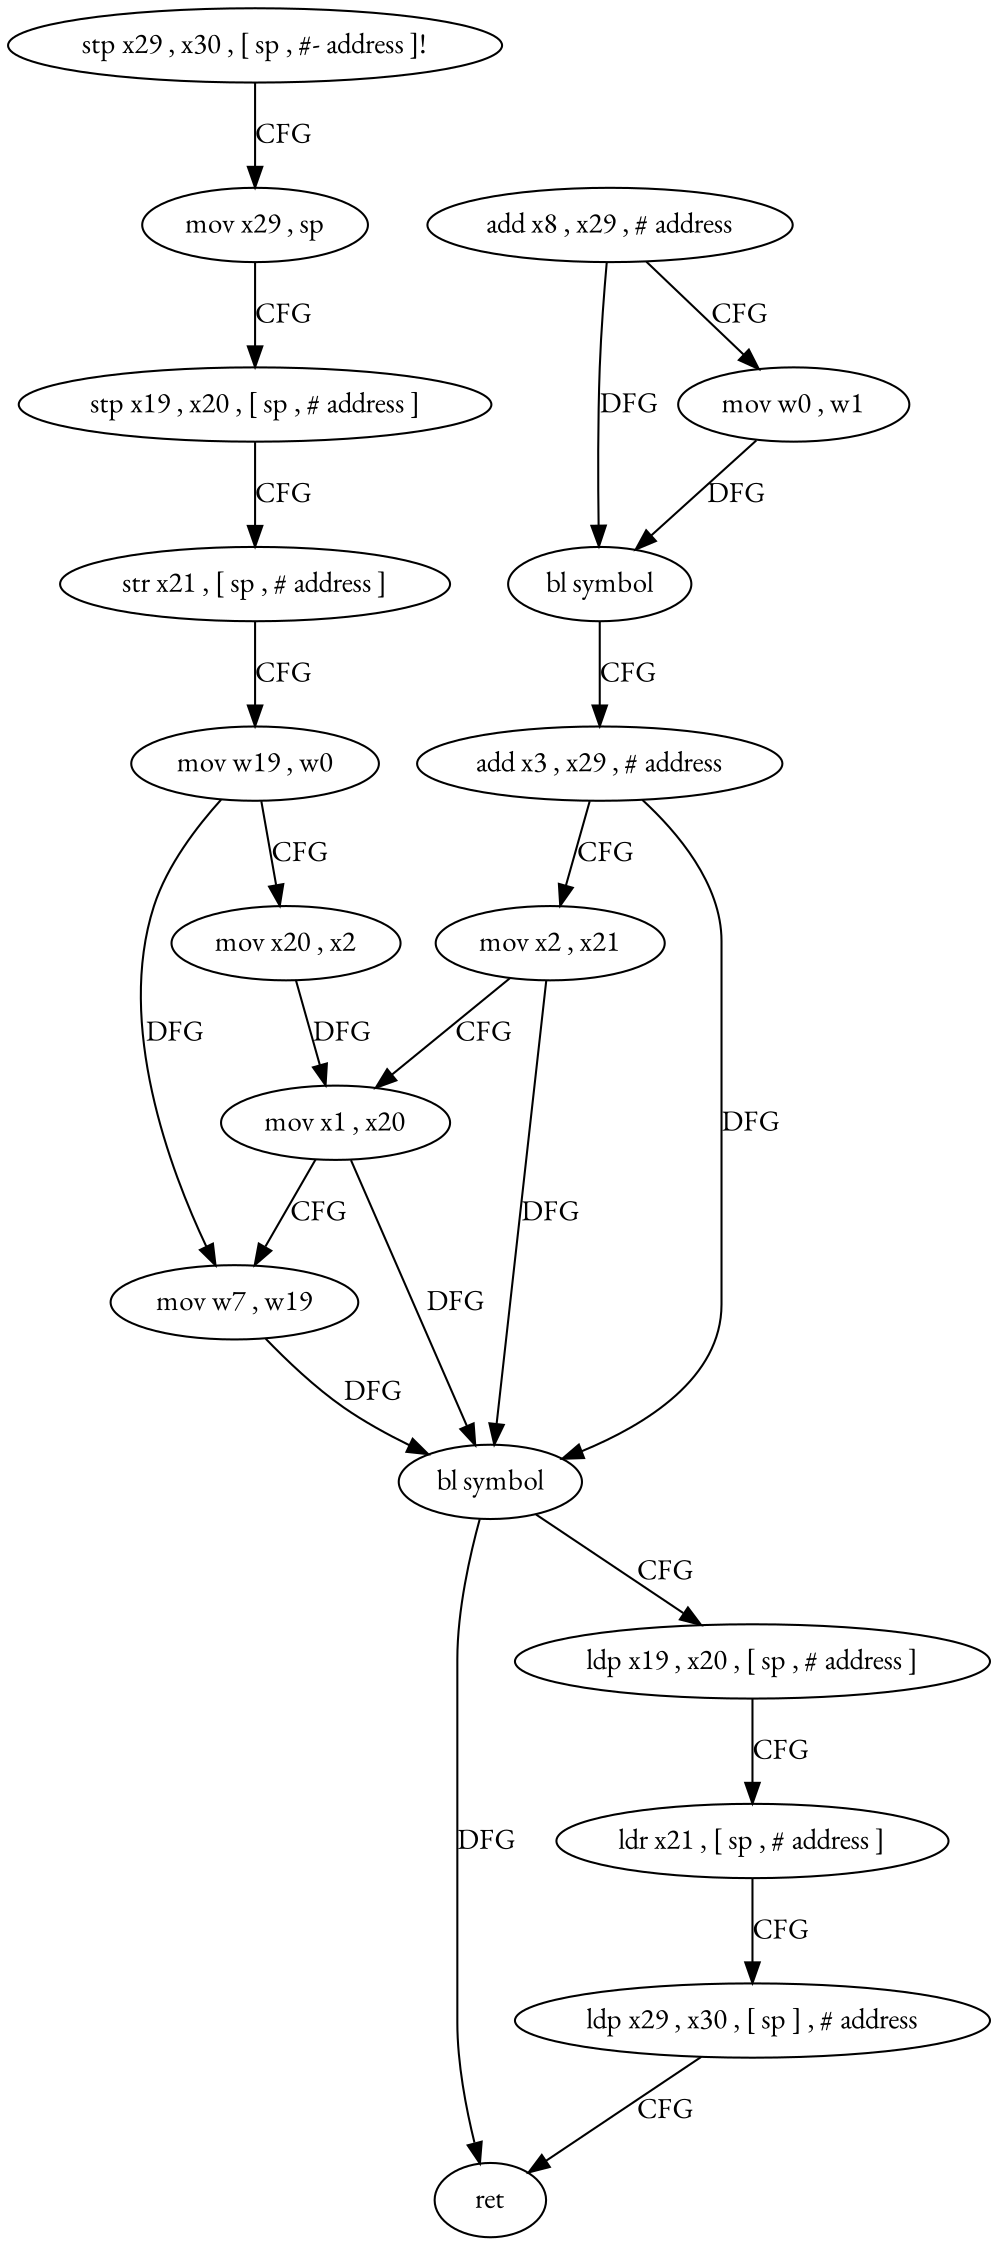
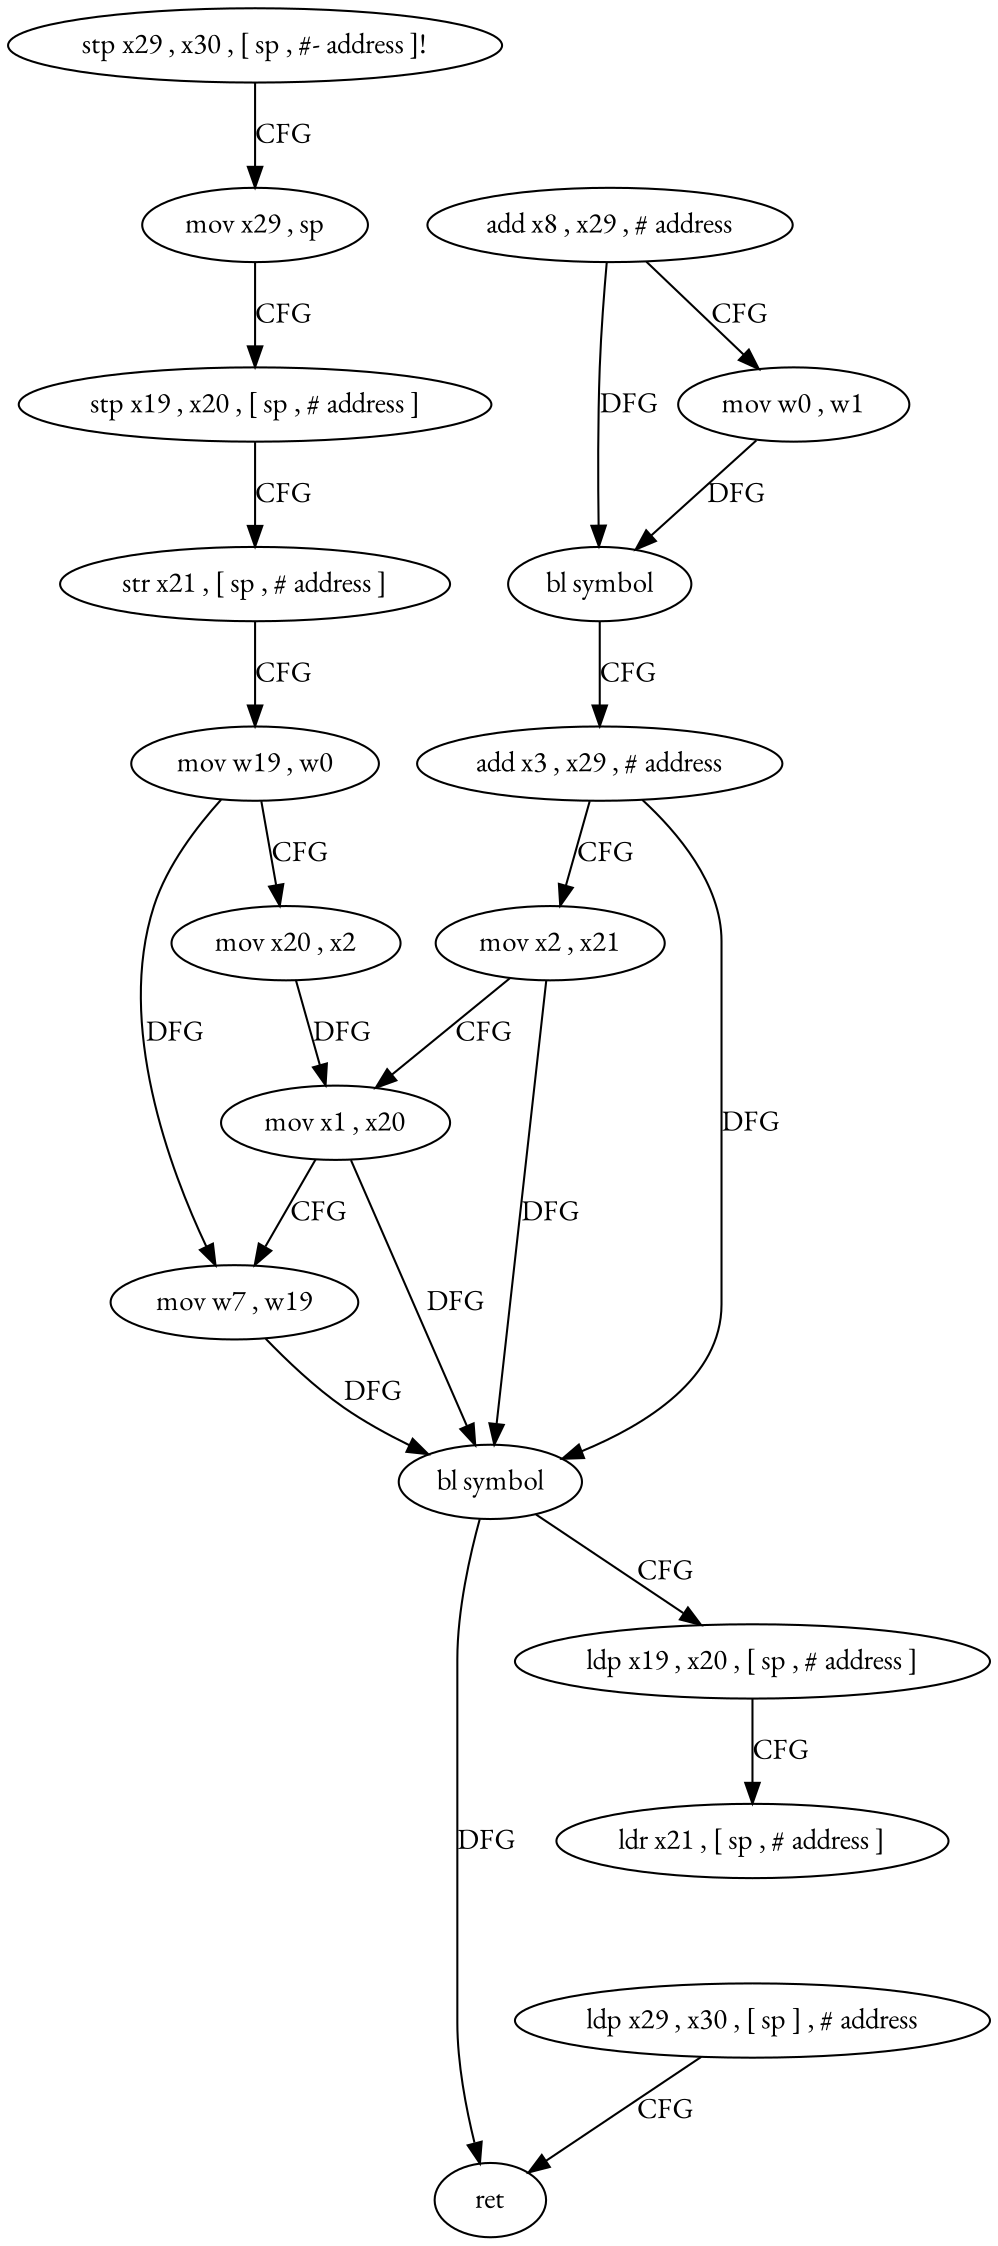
(752, 1920) -> none
